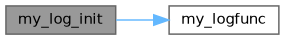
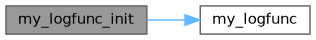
(61, 20) -> (76, 20)
